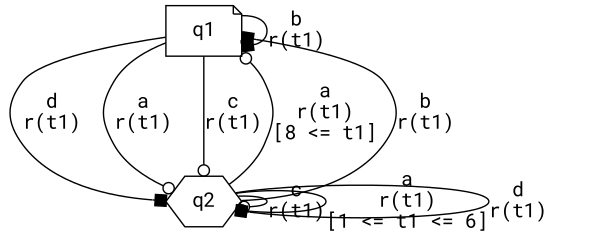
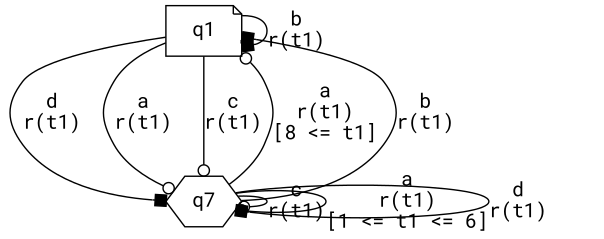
(204, 201) -> (204, 201)
